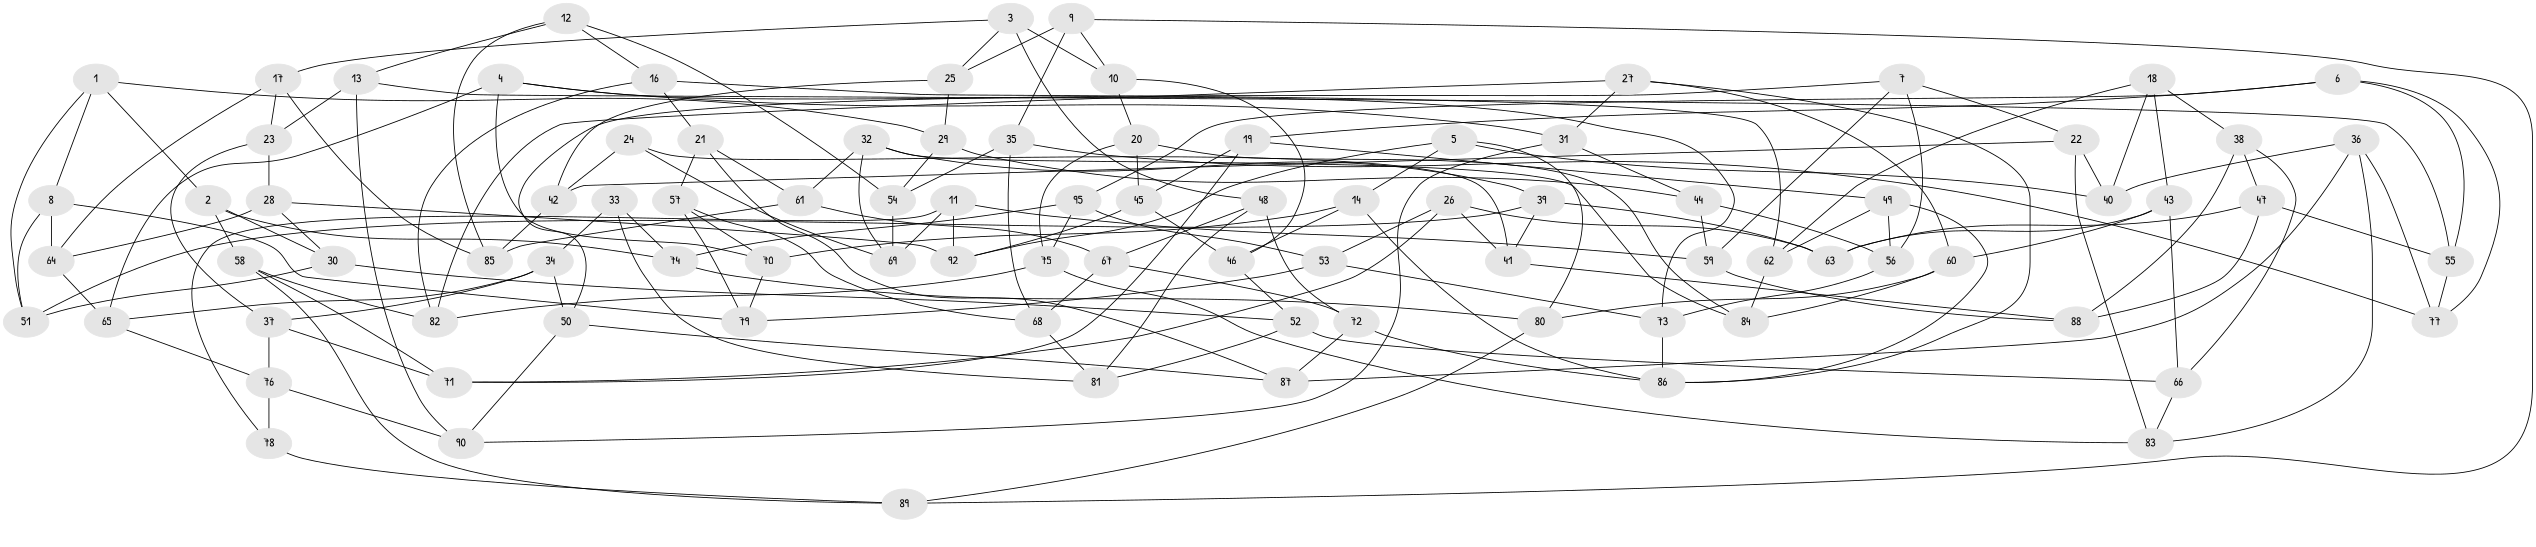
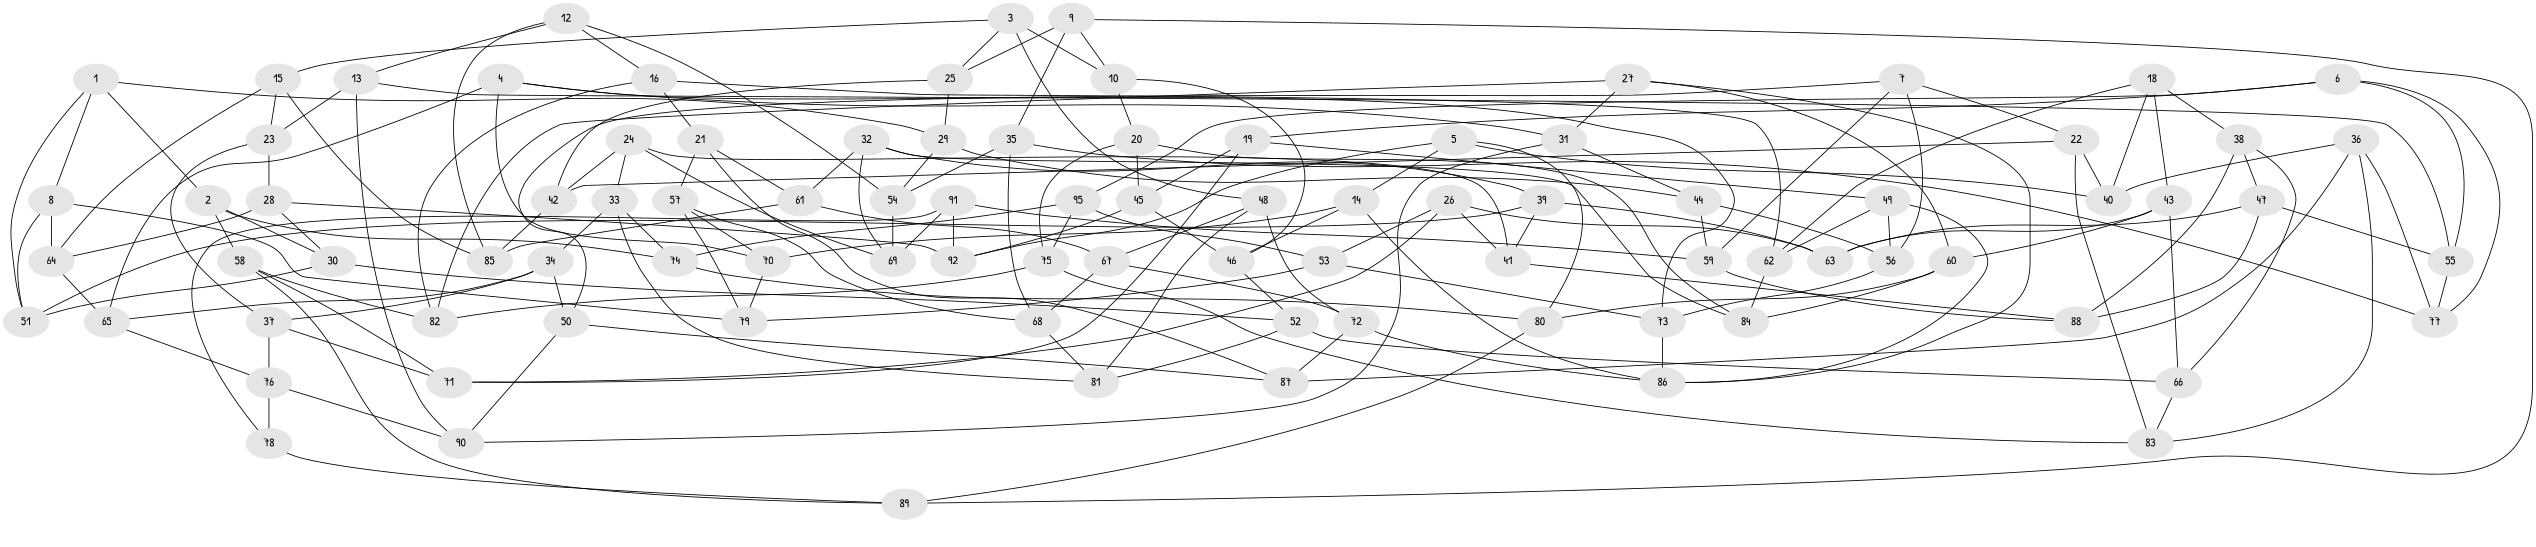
(278, 79) -> (278, 79)
none -> (622, 170)
(953, 201) -> (953, 201)
